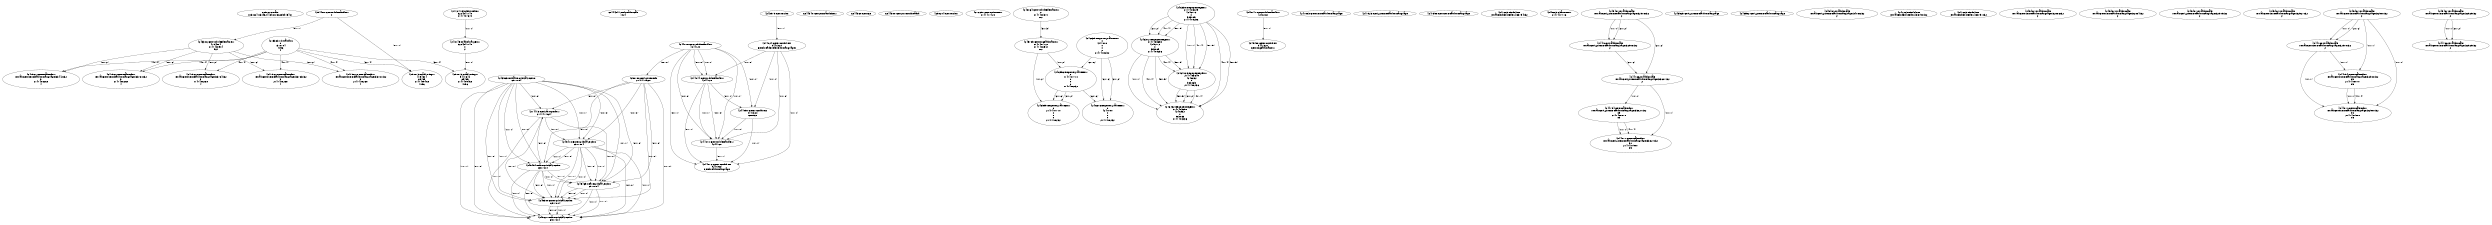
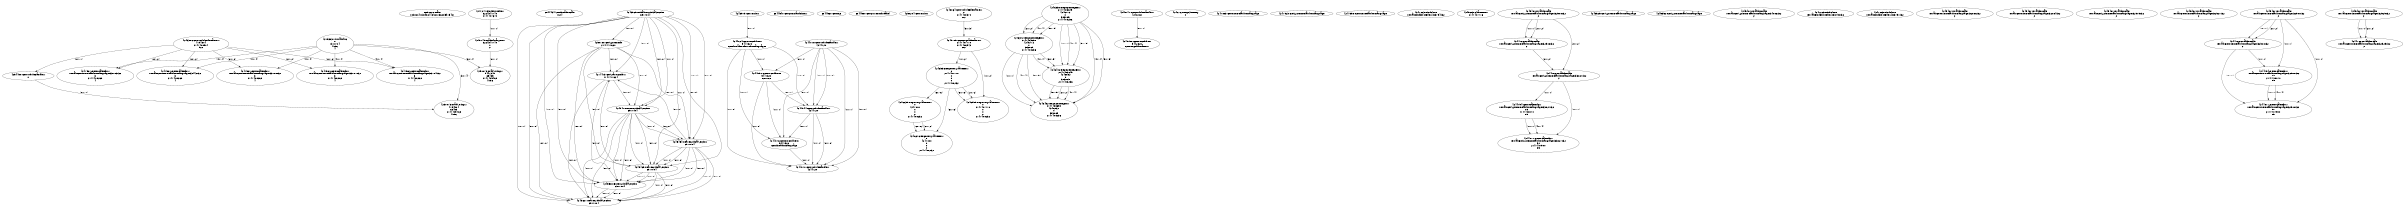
(988, 14) -> none
none -> (1186, 14)
(280, 29) -> (104, 53)
(664, 59) -> (626, 27)
(1087, 62) -> (934, 92)
(724, 97) -> (786, 95)
(602, 130) -> (600, 131)
(717, 153) -> (797, 156)
